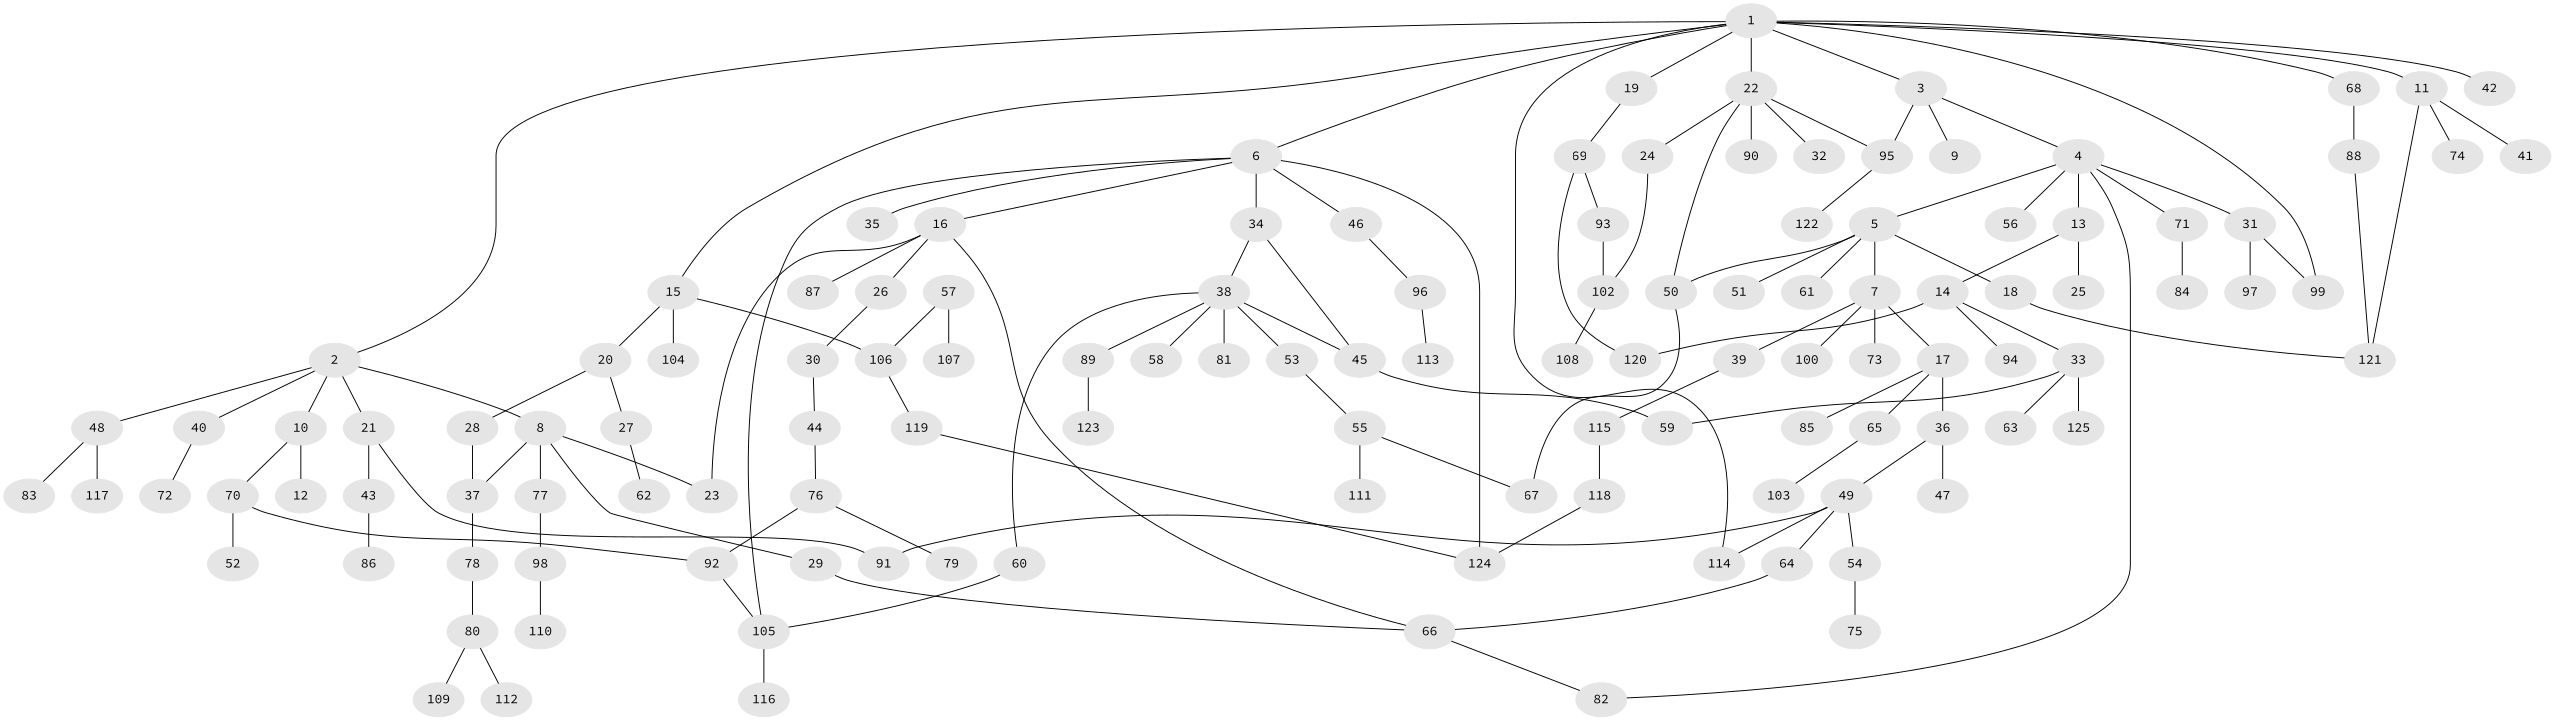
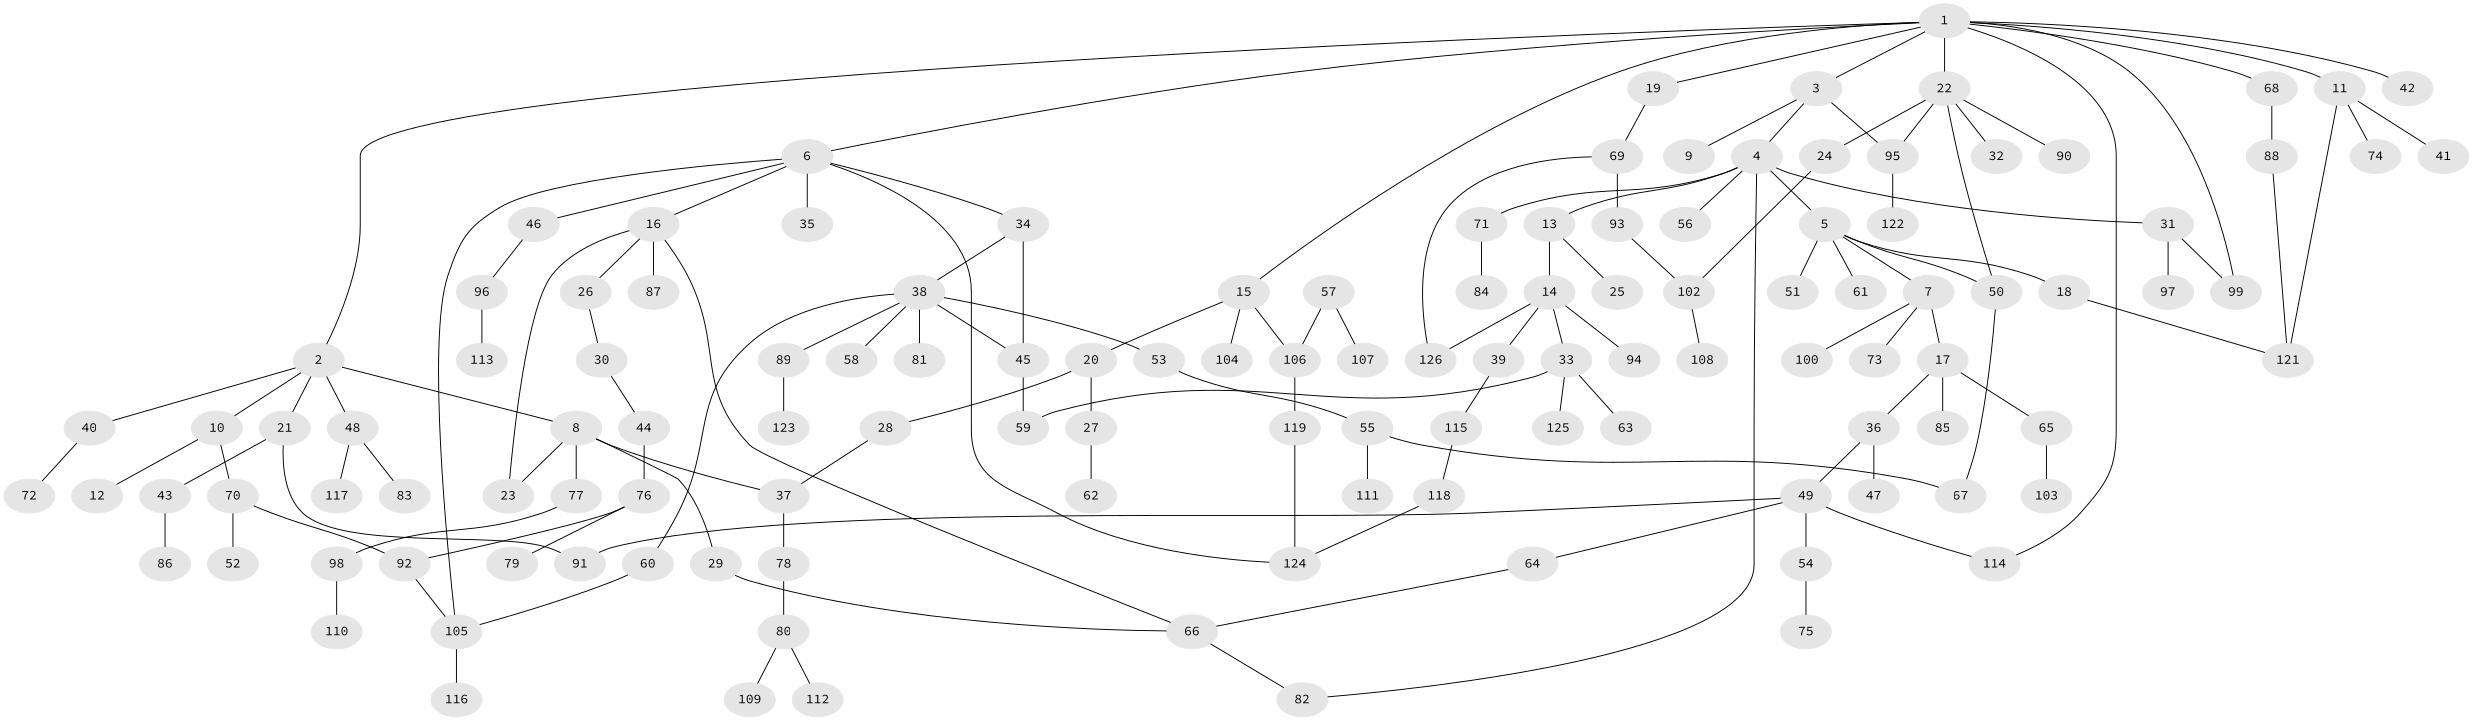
(1814, 323) -> (1524, 326)
(1635, 360) -> (1431, 360)
